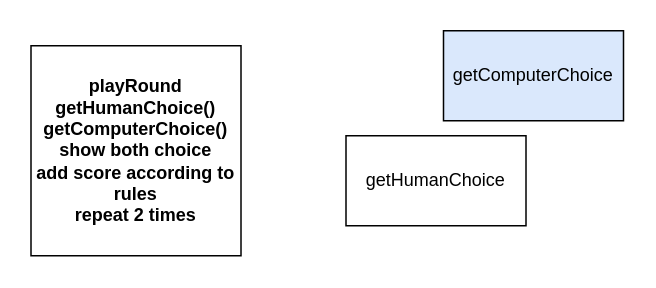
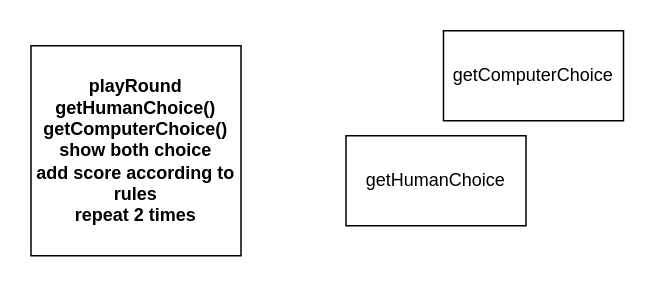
(533, 76) -> (533, 76)
